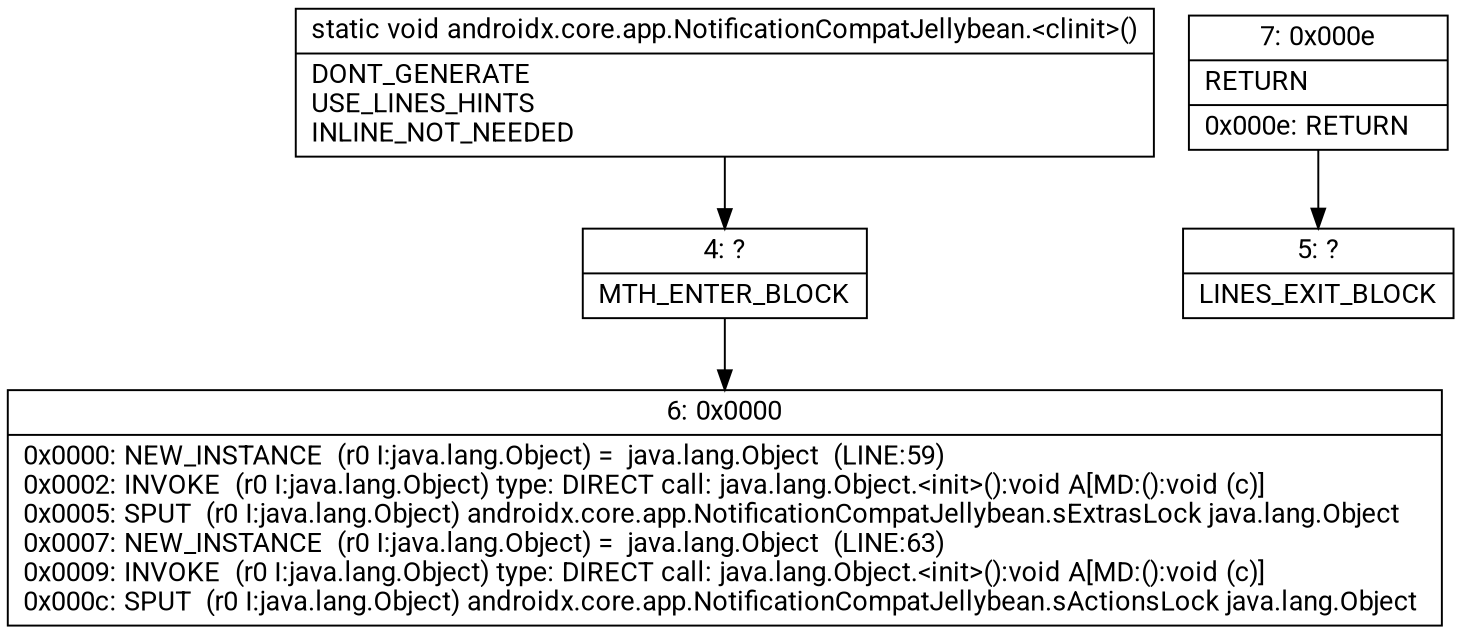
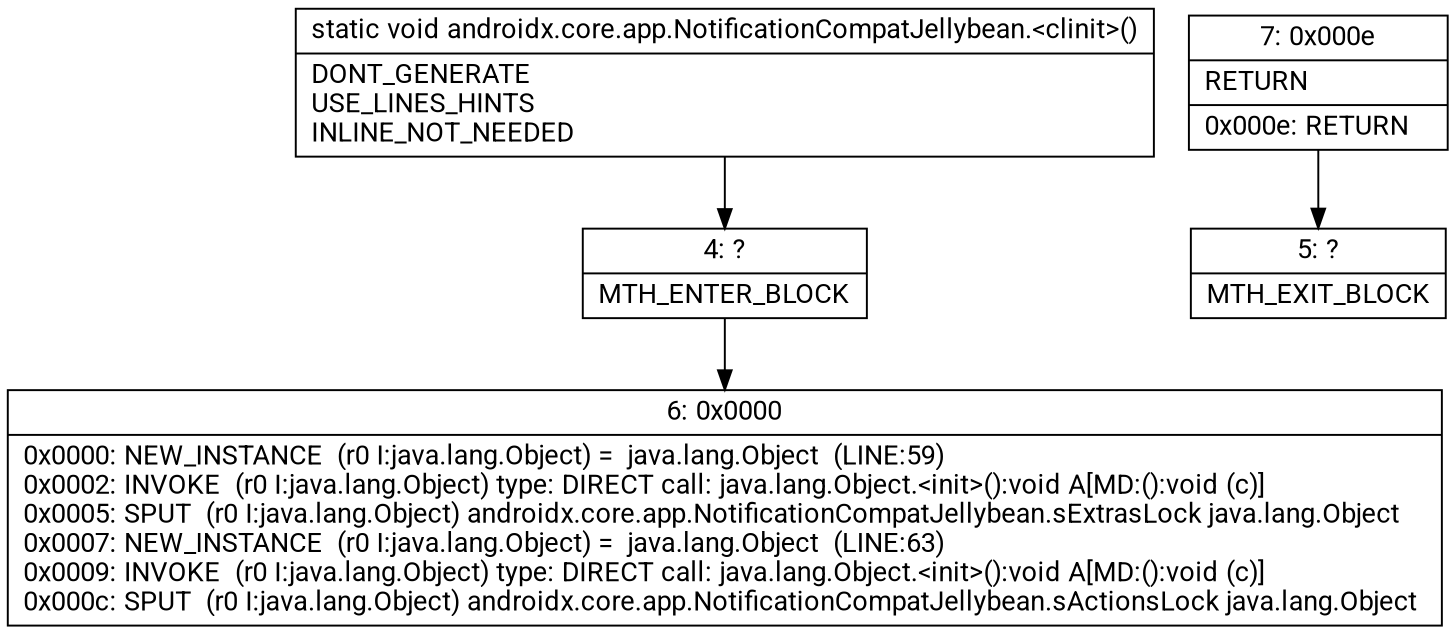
(1318, 295) -> (1318, 295)
